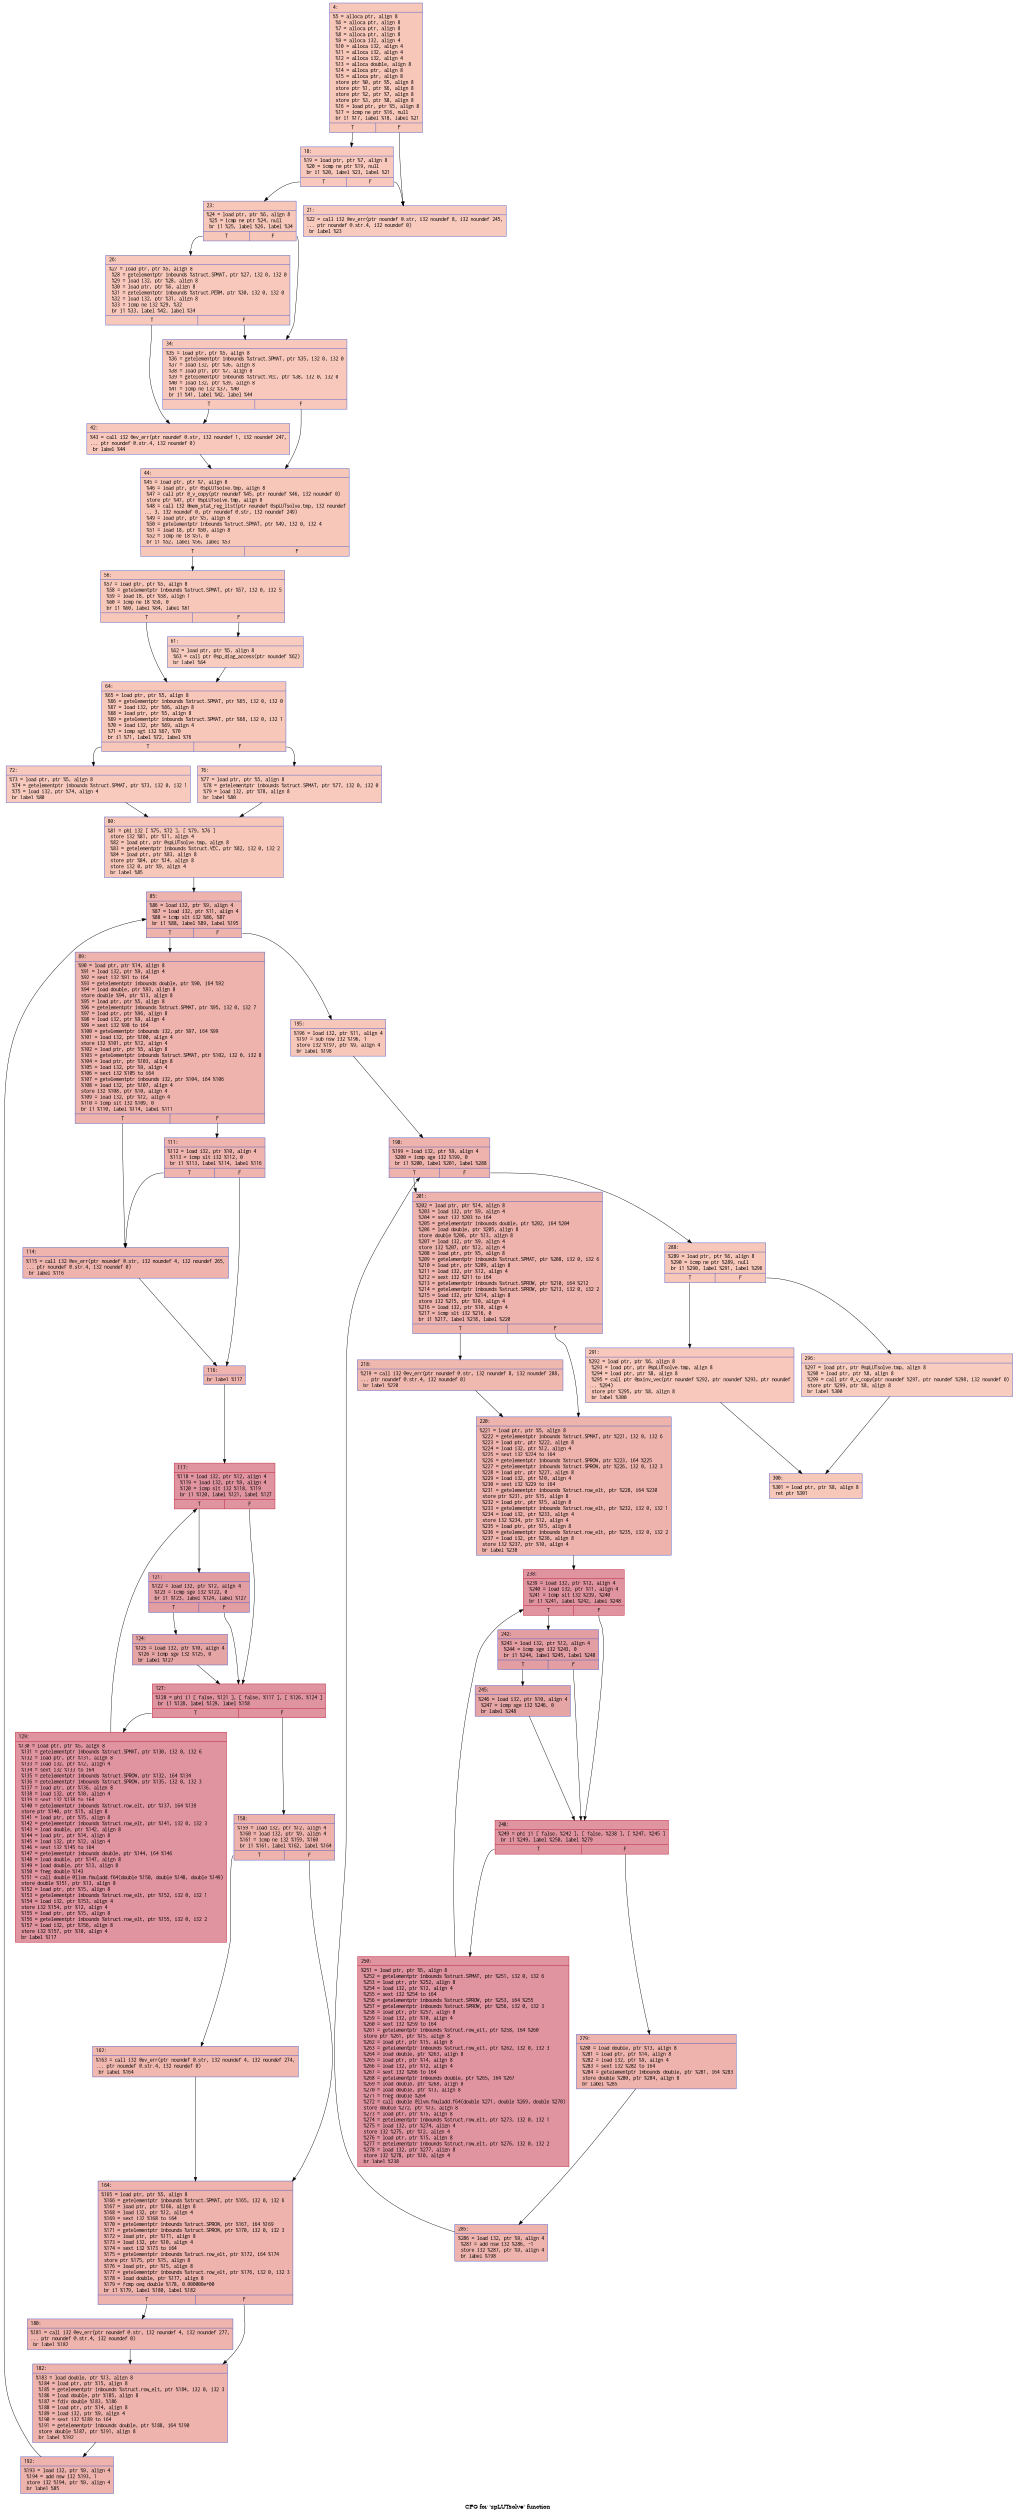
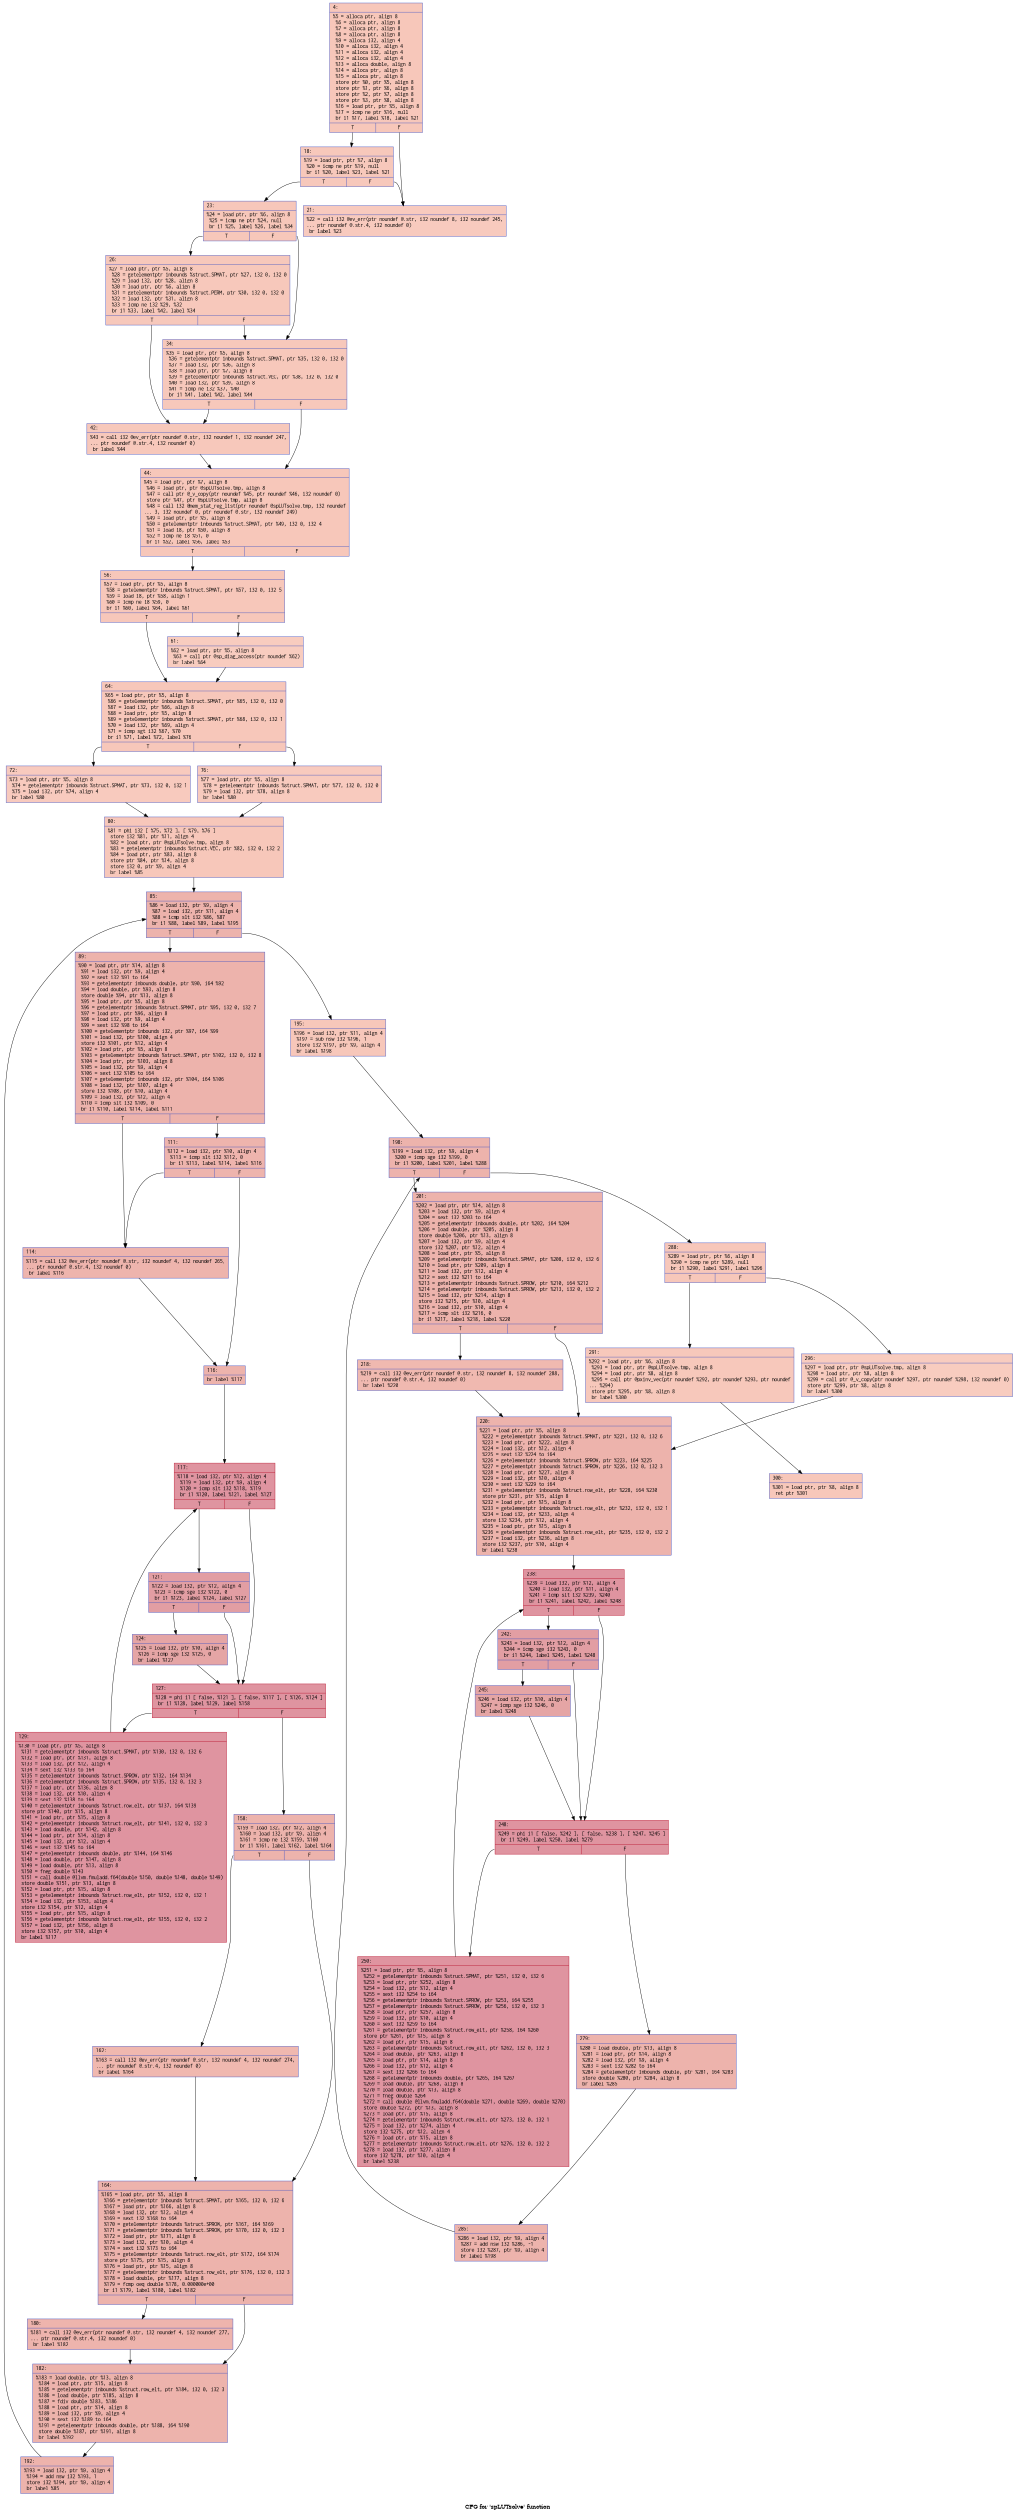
(859, 1434) -> (754, 1421)
